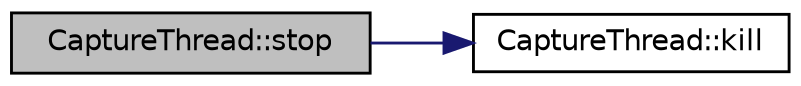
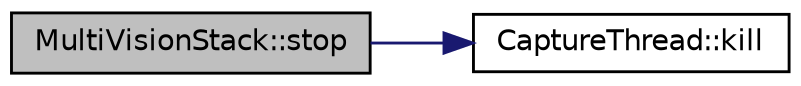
(191, 43) -> (191, 43)
